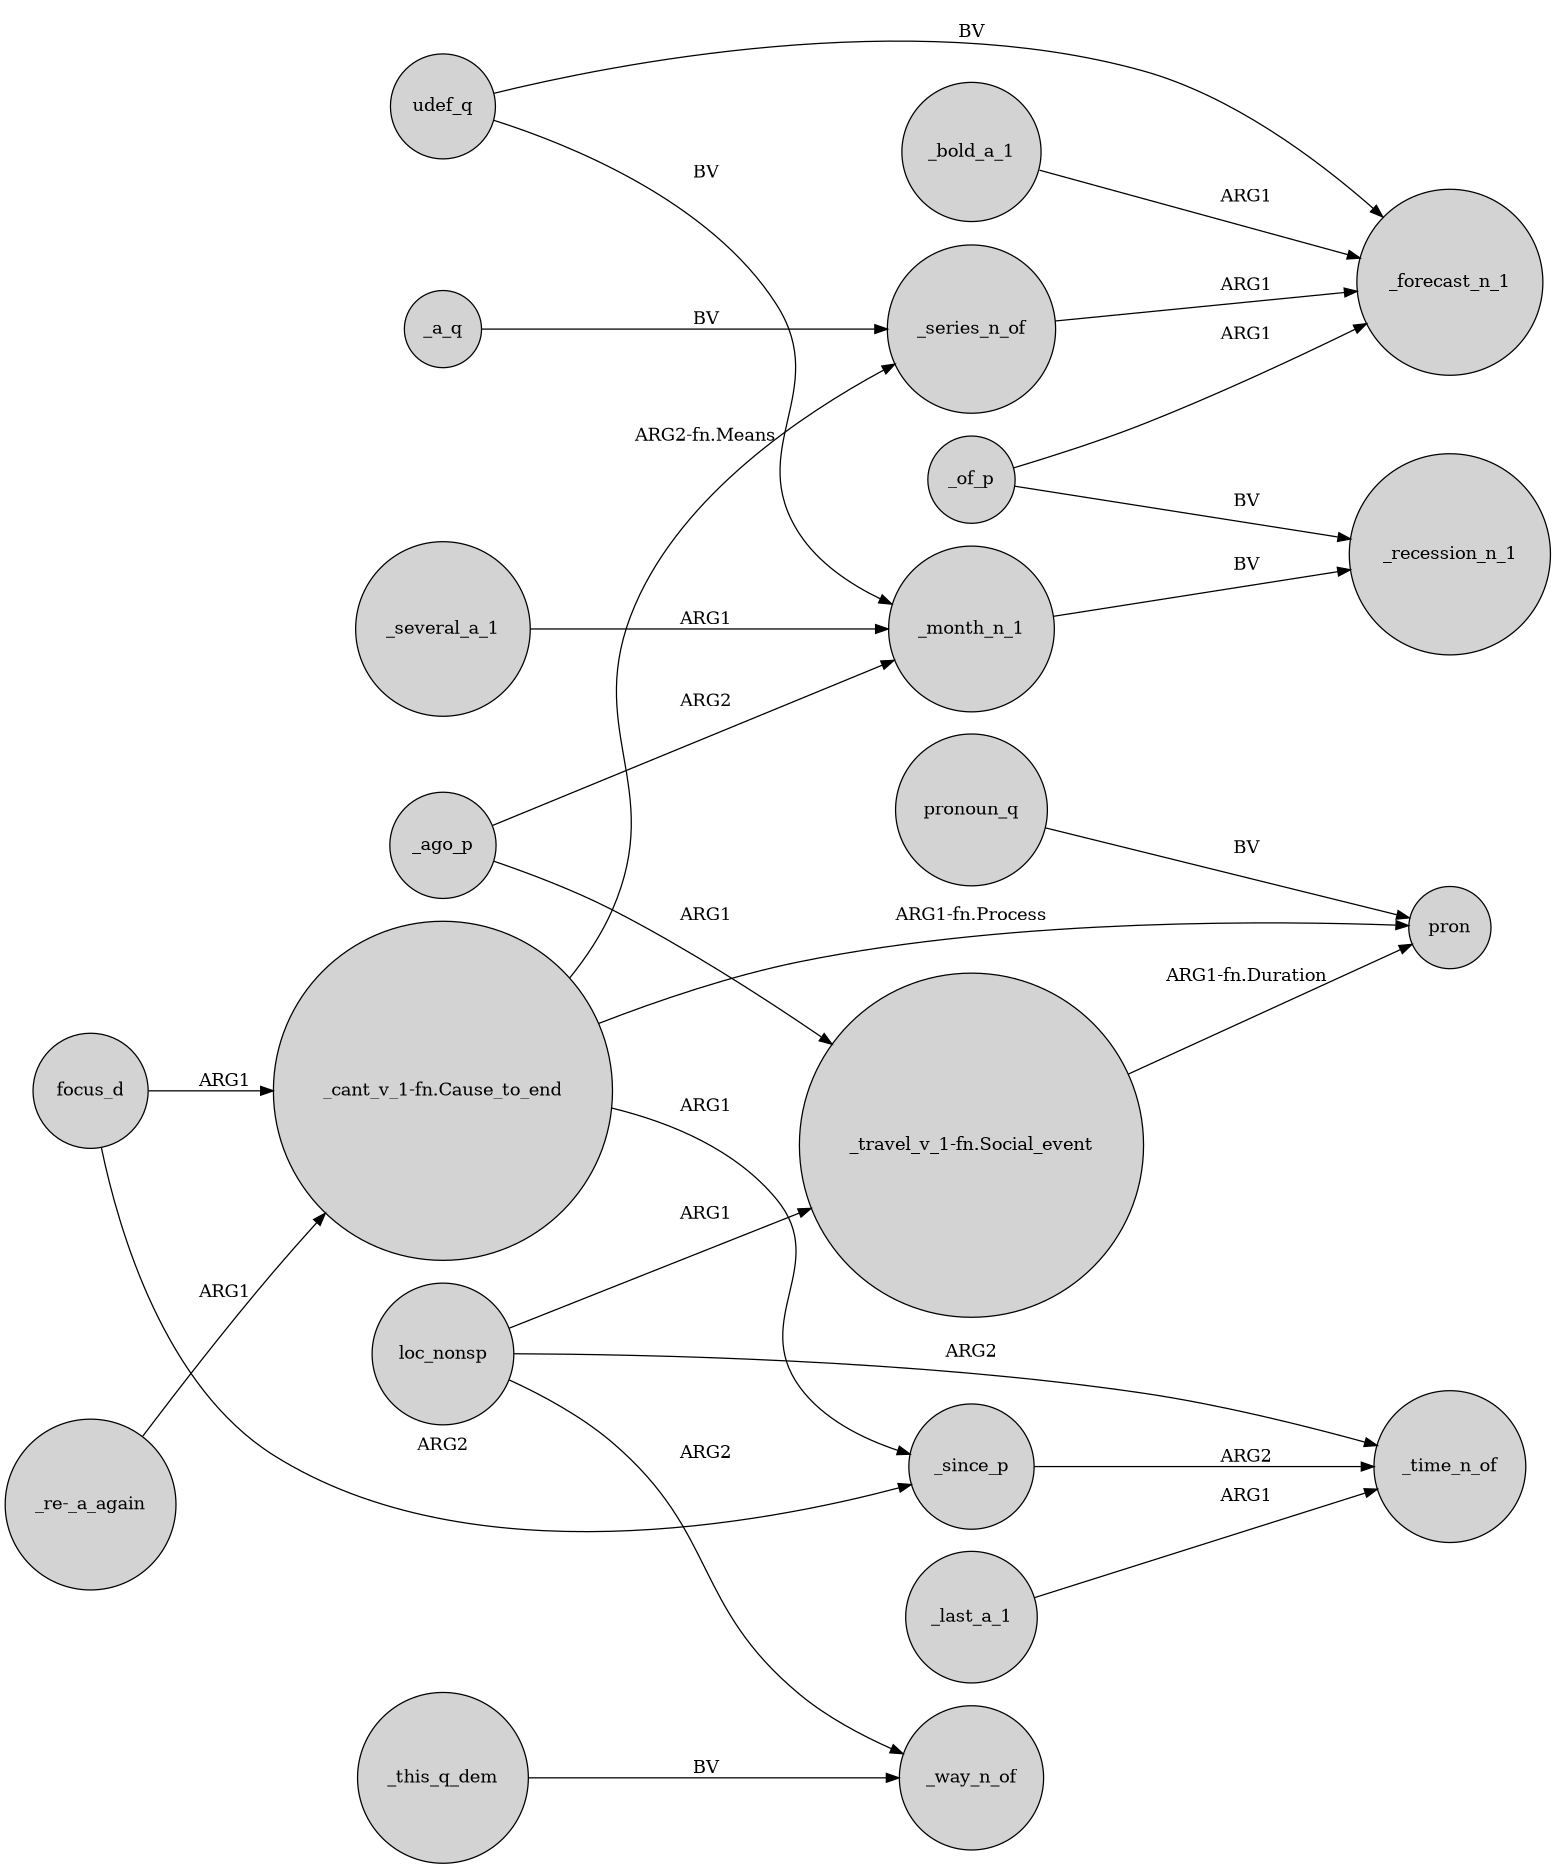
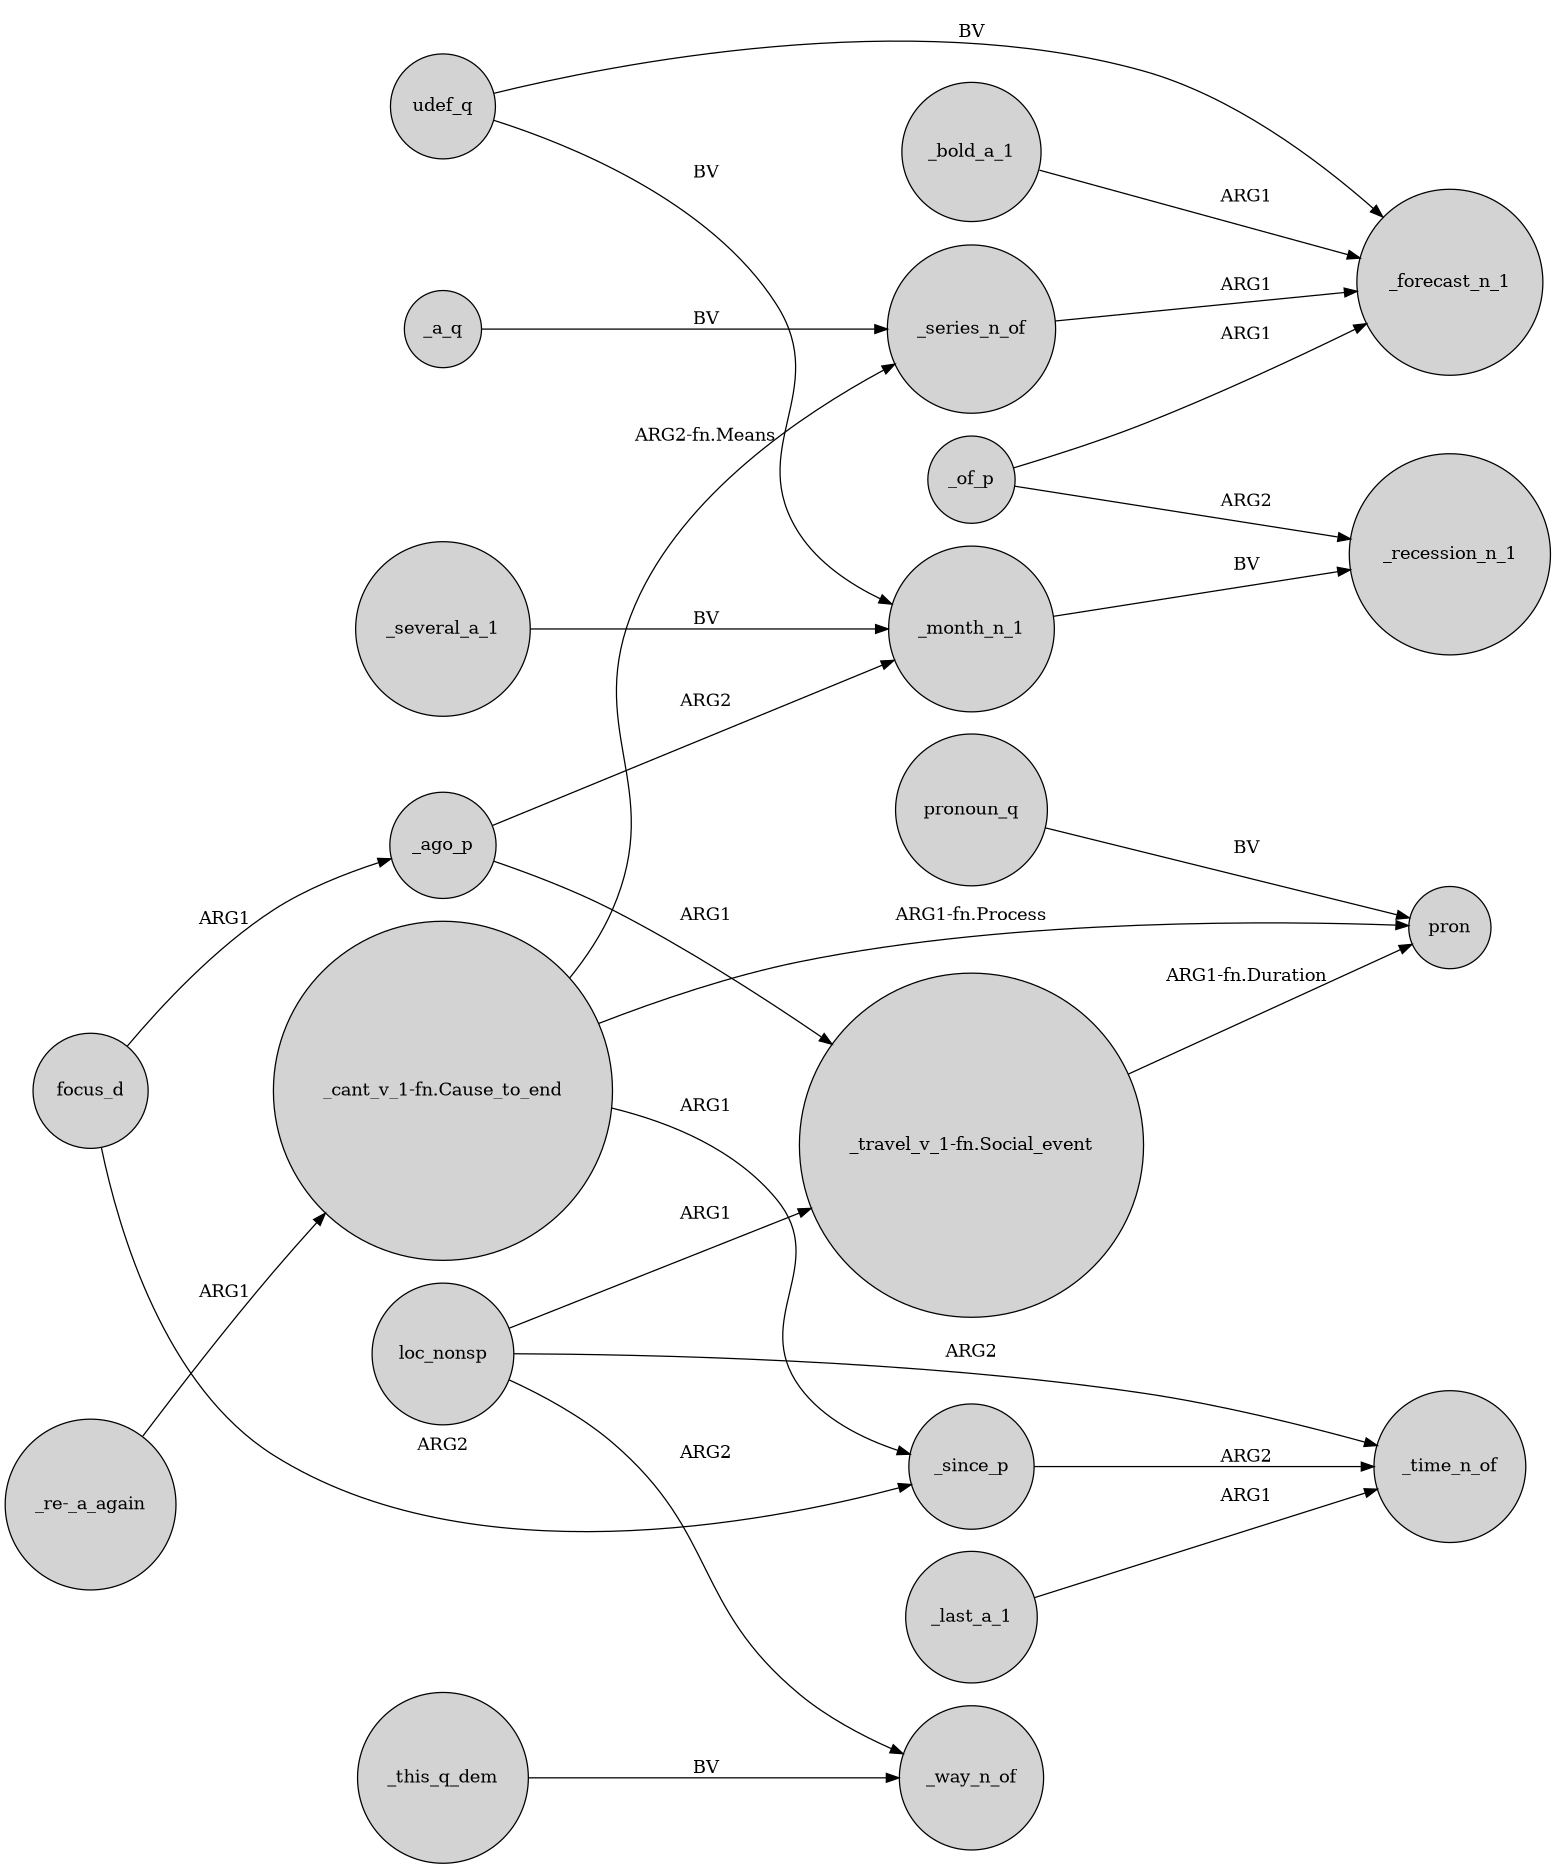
(1246, 502) -> (1246, 502)
(706, 619) -> (706, 619)
(205, 1091) -> (239, 935)
